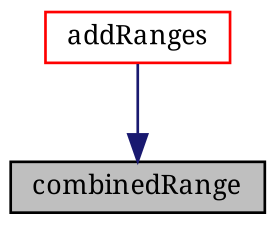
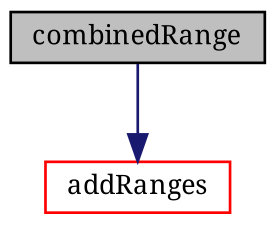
(138, 99) -> (138, 99)
